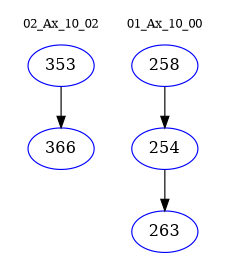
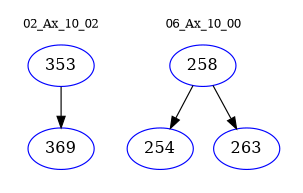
(165, 25) -> (203, 25)
(61, 149) -> (61, 149)
(165, 185) -> (222, 102)
